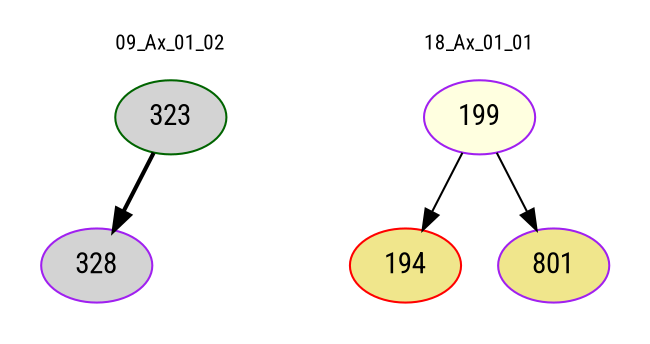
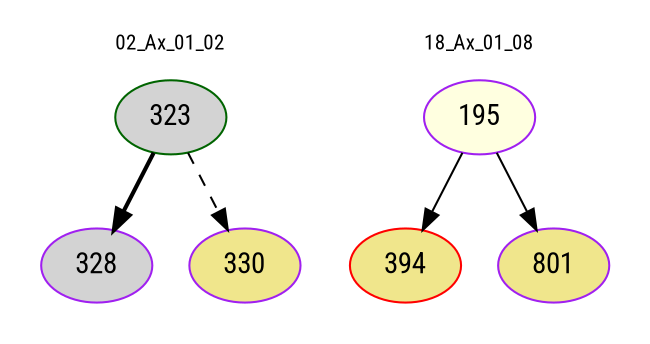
(171, 44) -> (171, 44)
(480, 44) -> (480, 44)
(480, 117) -> (480, 117)
none -> (245, 266)
(405, 266) -> (405, 266)
